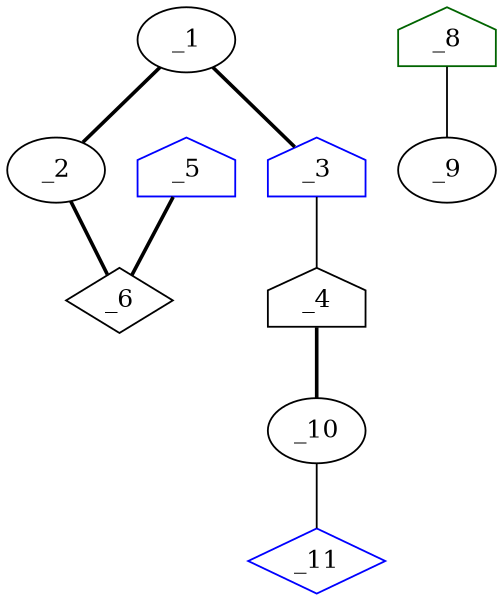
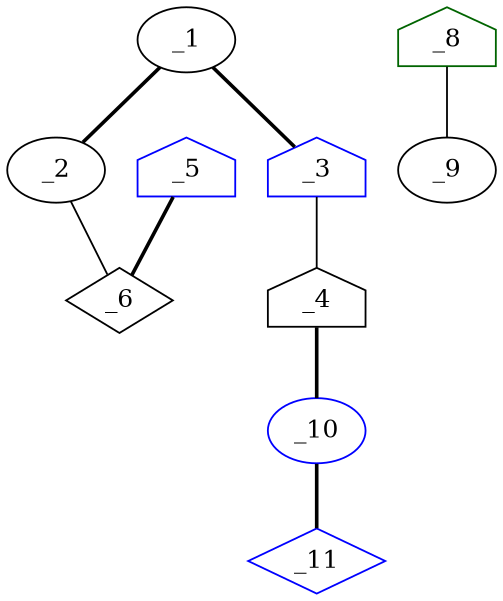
(89, 238) -> (89, 238)
(317, 431) -> (317, 431)
(317, 496) -> (317, 496)
